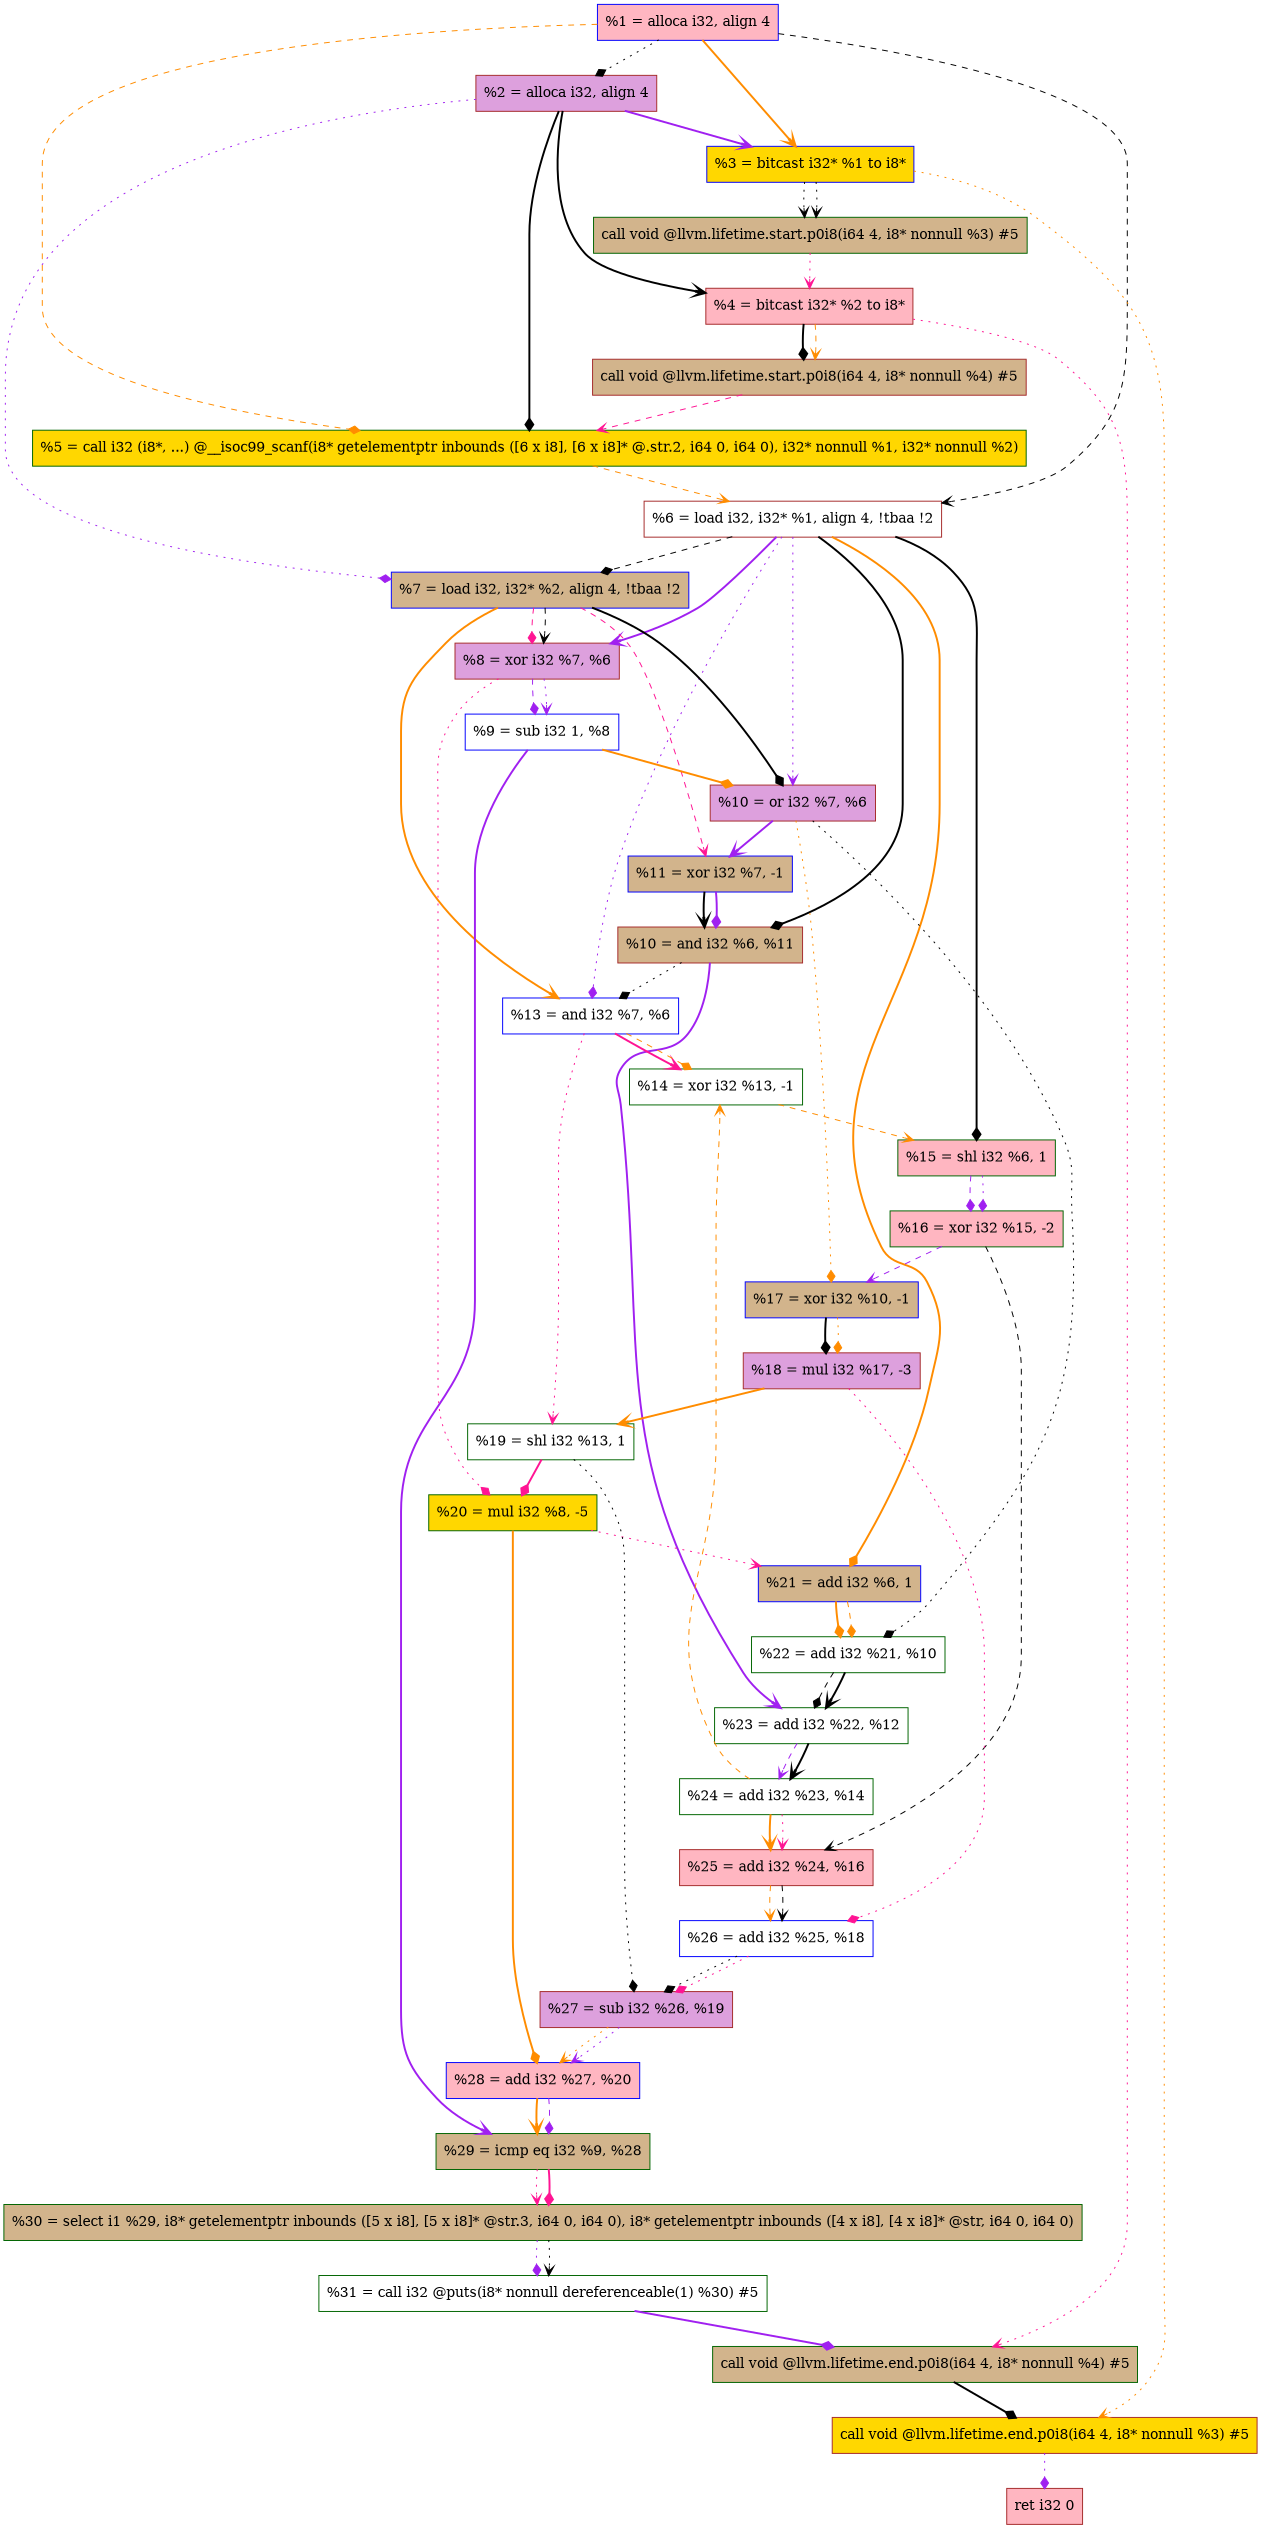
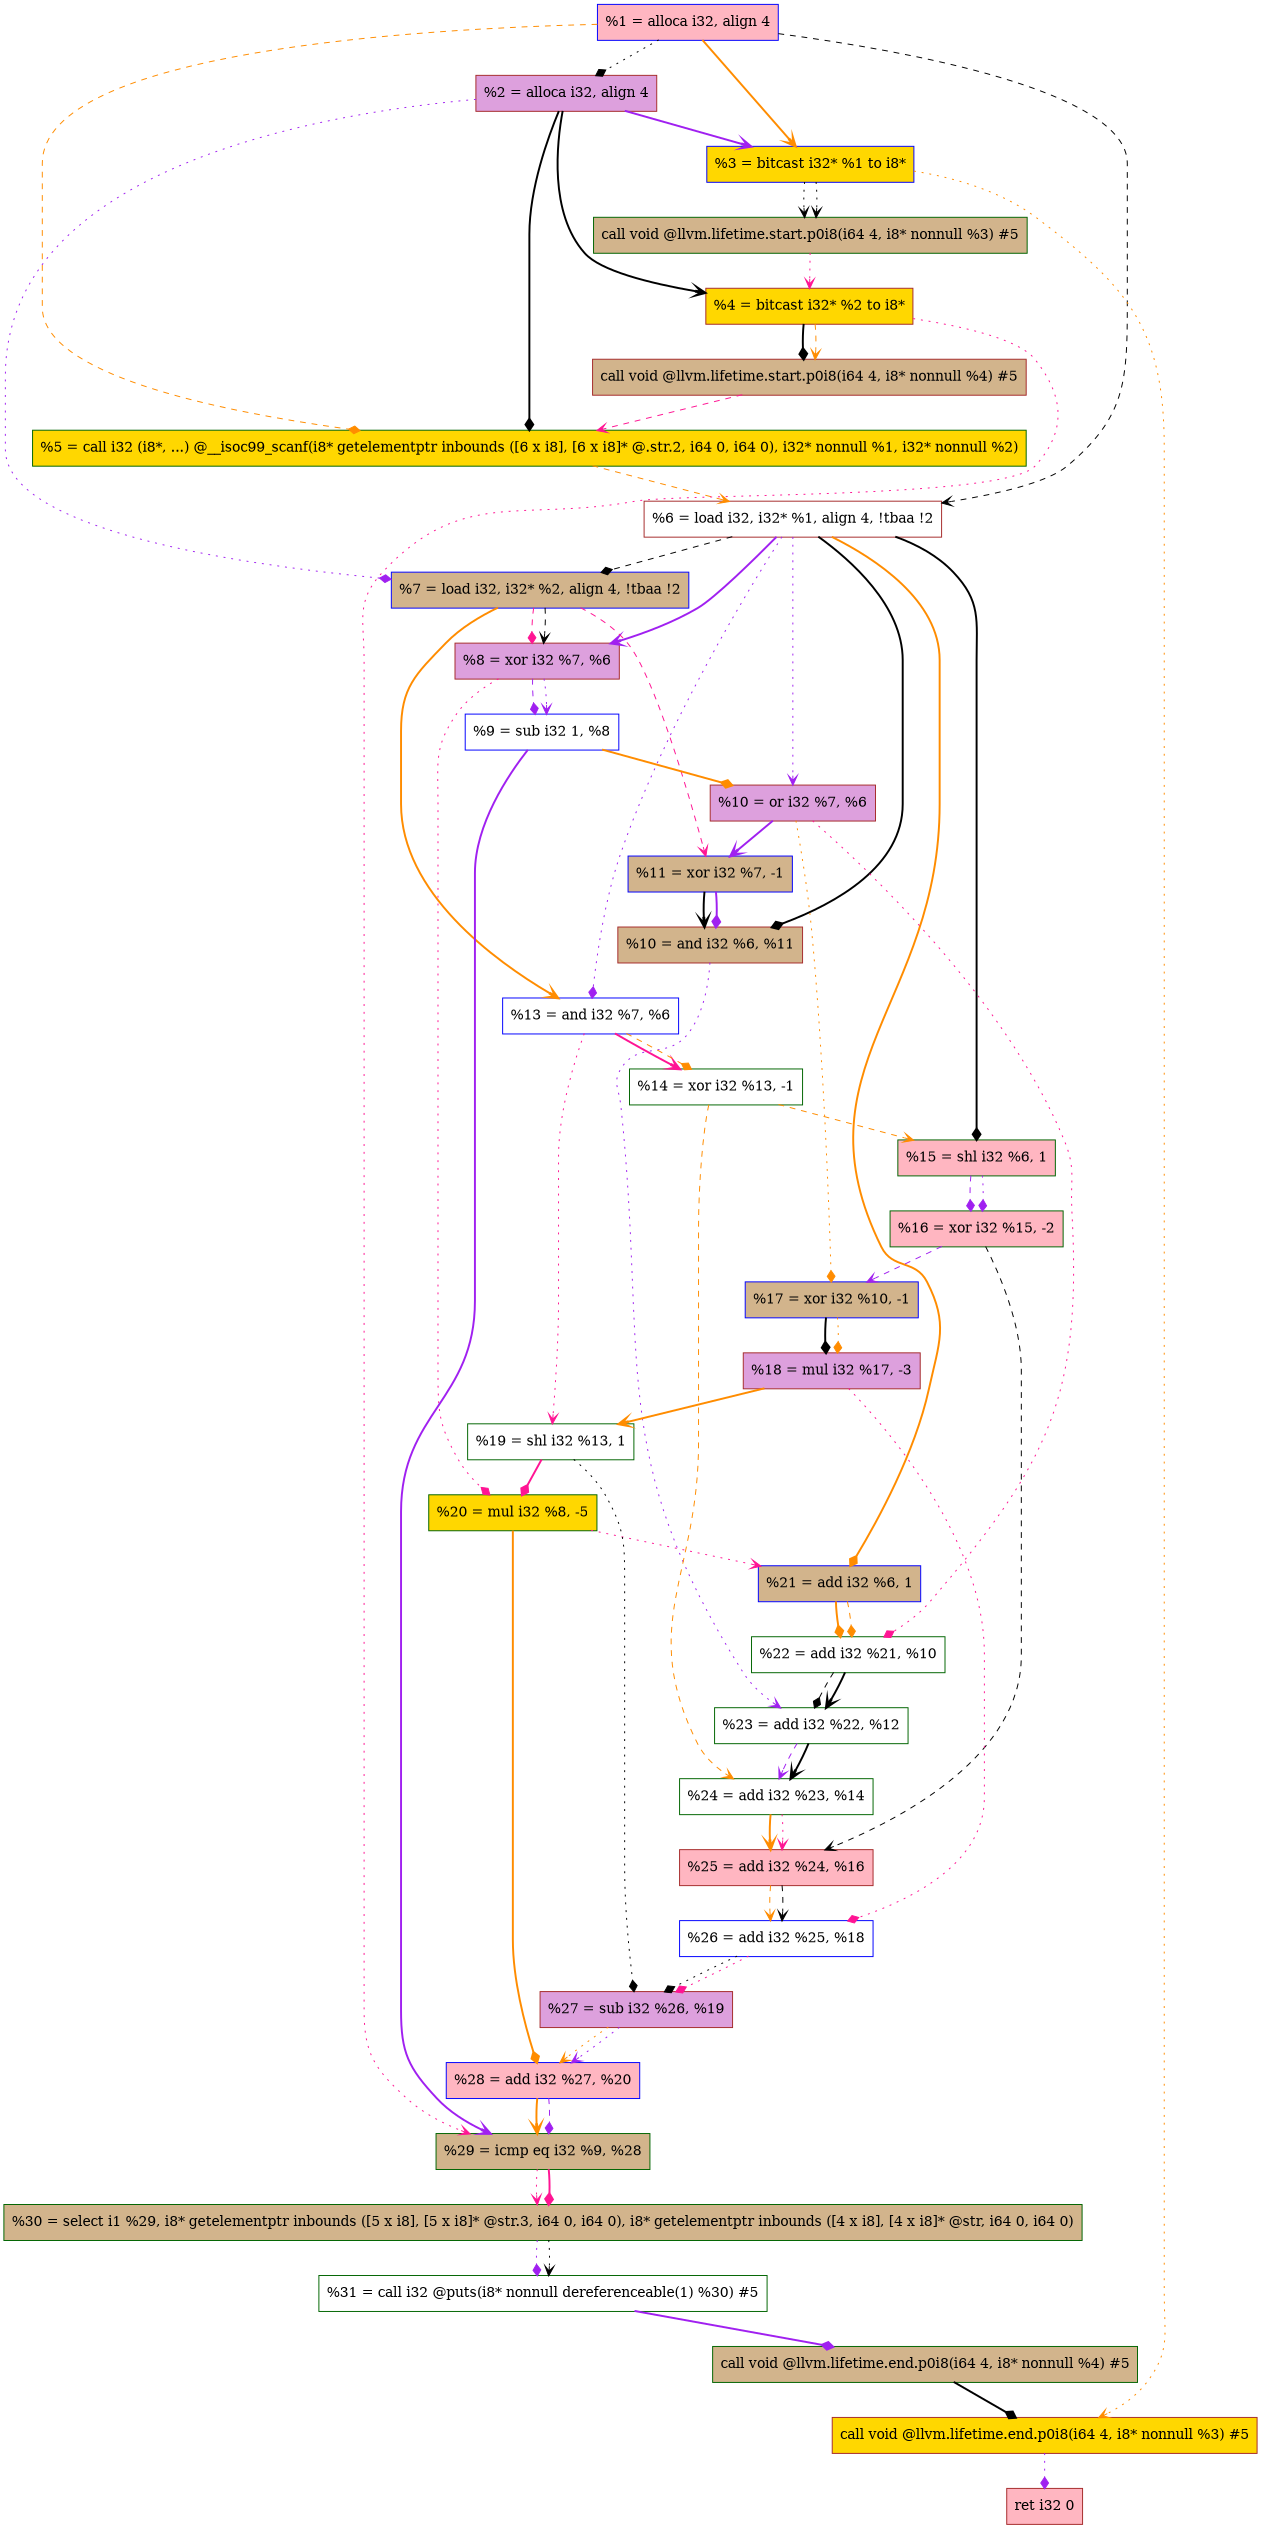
(809, 306) -> (809, 306)
(693, 672) -> none
(656, 977) -> none
(1072, 1209) -> (1072, 1209)
(1127, 1297) -> (364, 910)
(634, 1325) -> (634, 1325)
(715, 1457) -> (698, 1448)
